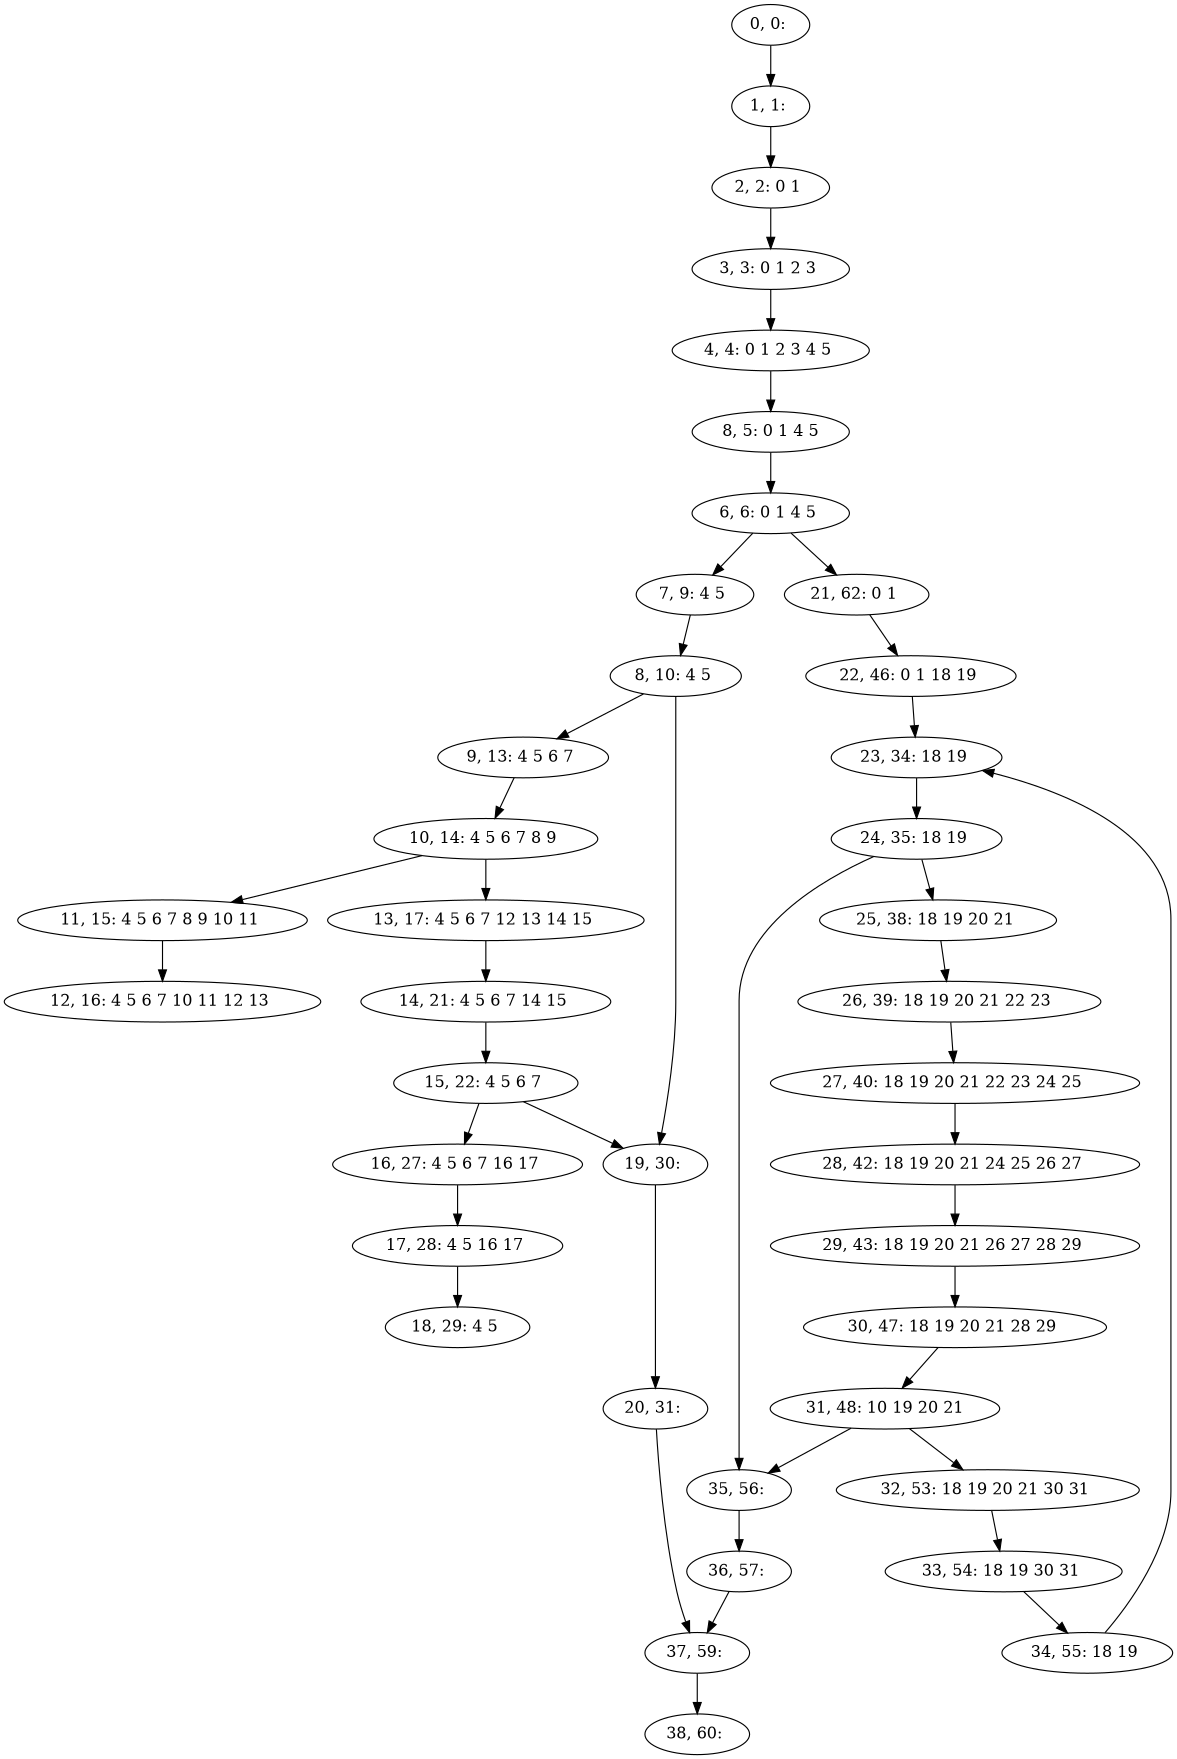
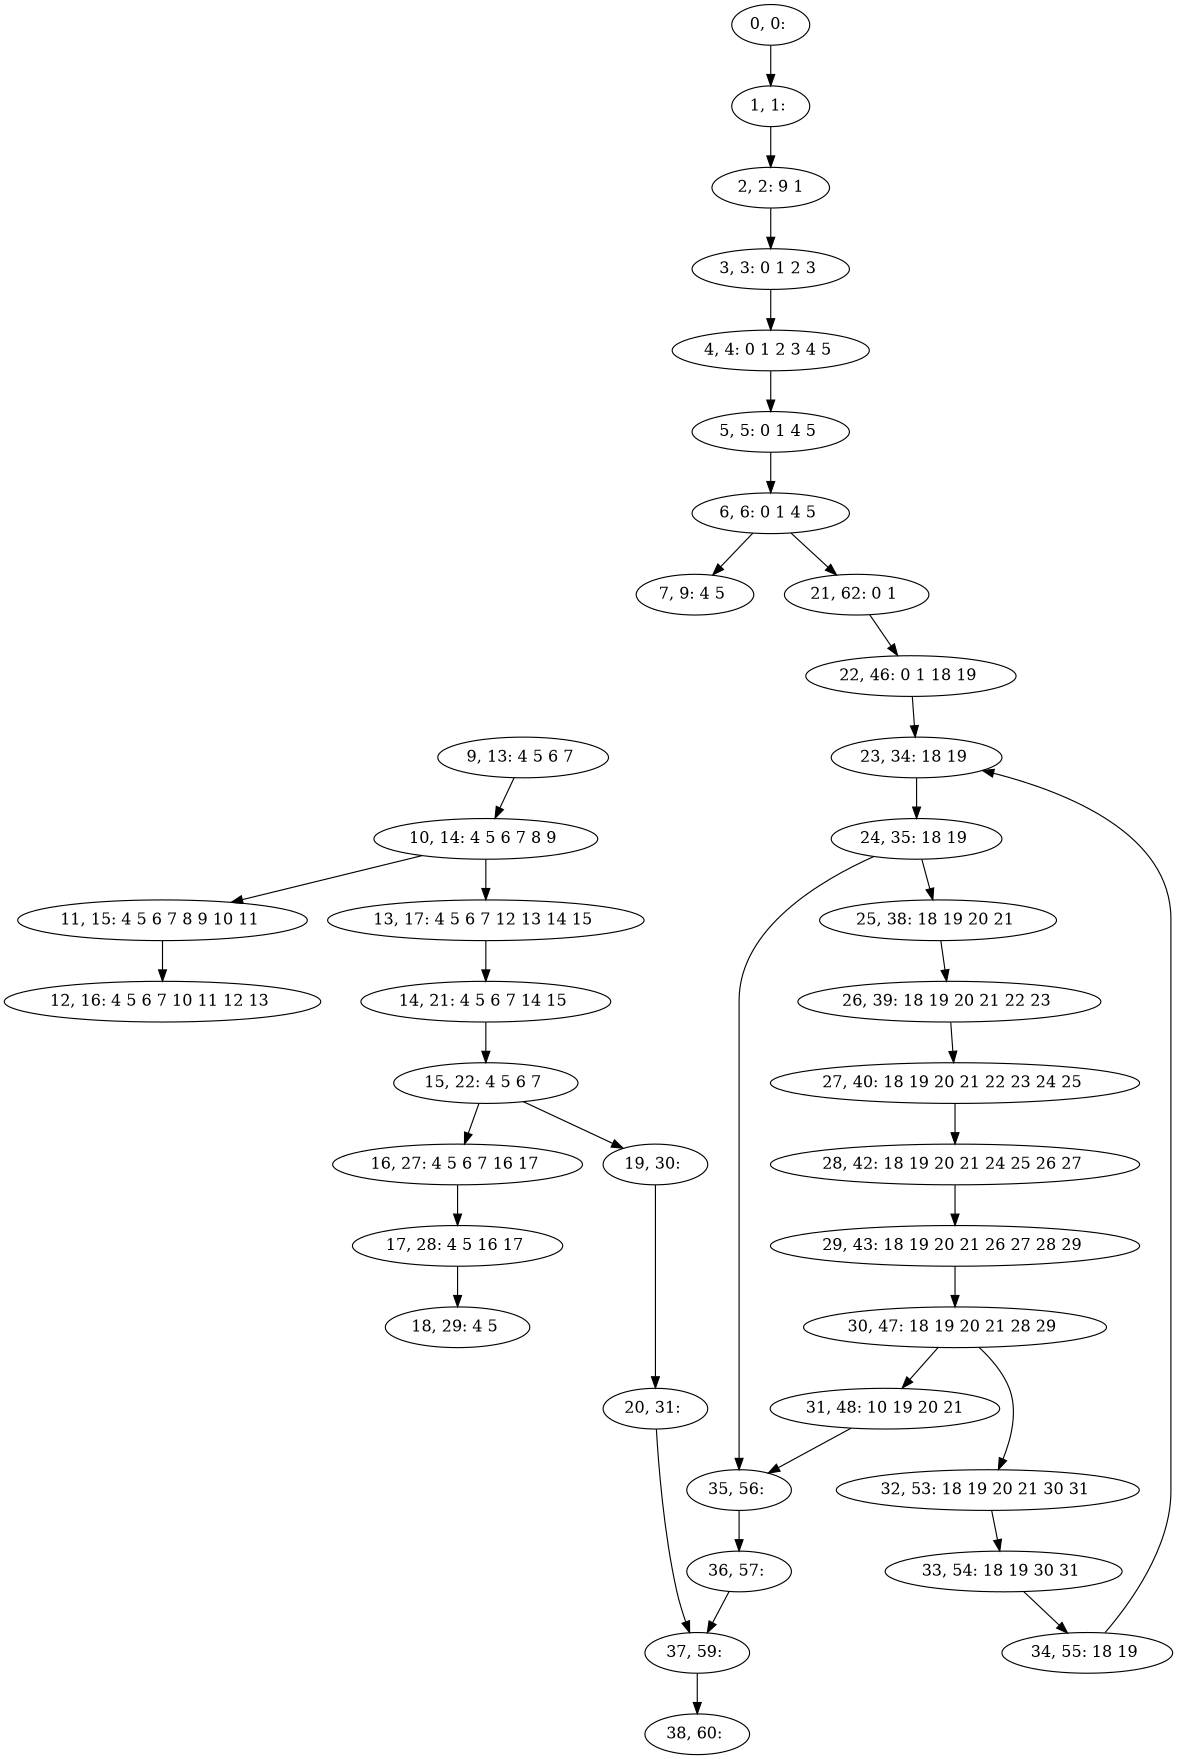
(771, 188) -> (771, 188)
(771, 432) -> (771, 432)
(676, 676) -> none
(932, 1446) -> (1012, 1399)
